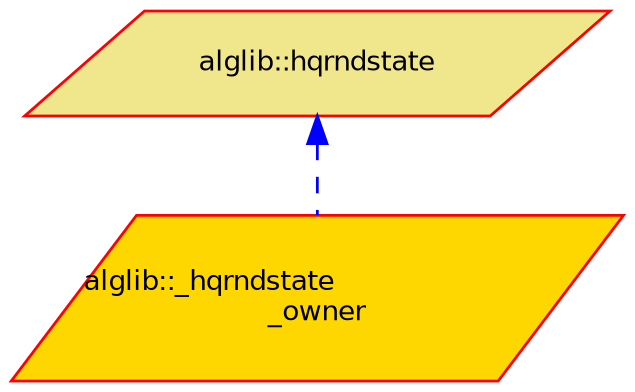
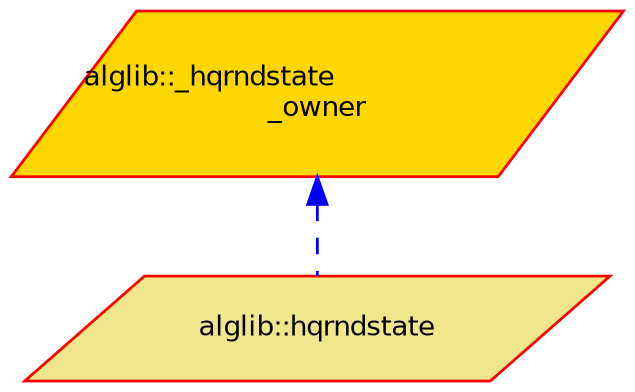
(317, 179) -> (317, 240)
